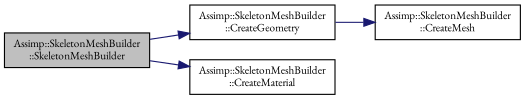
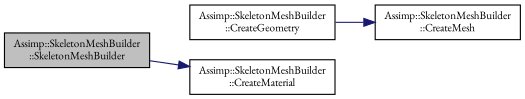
(164, 37) -> none
